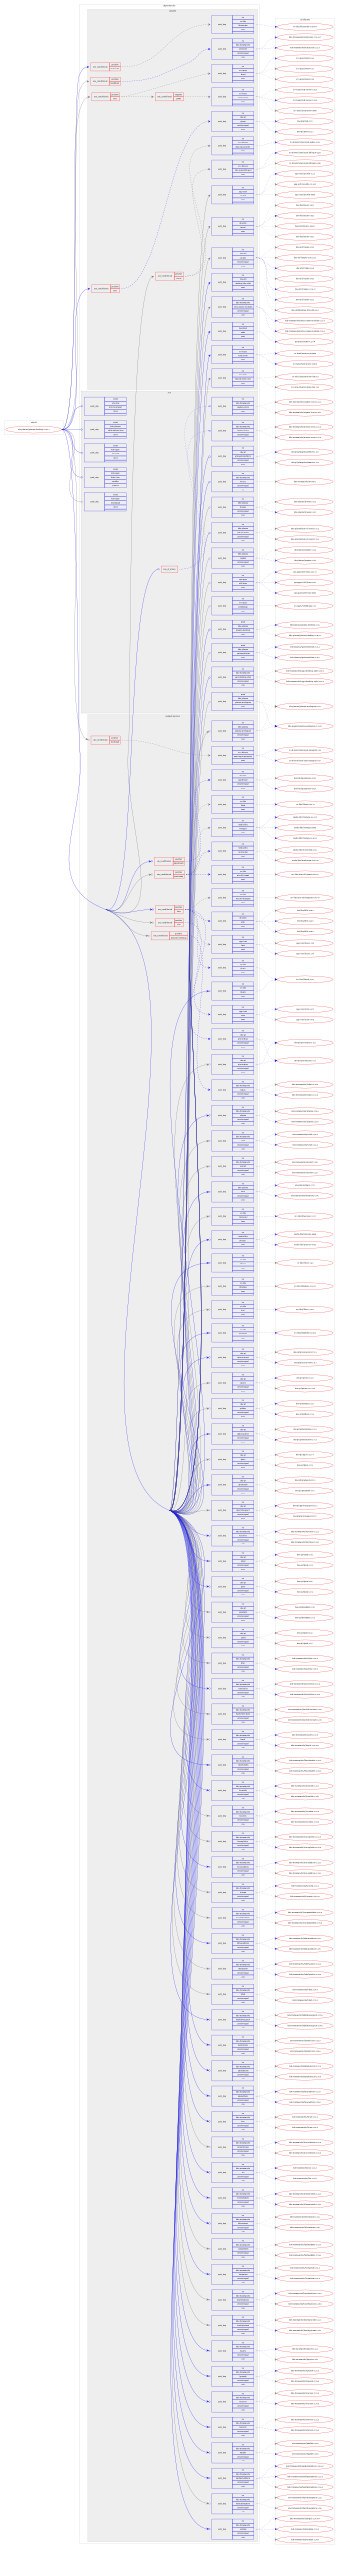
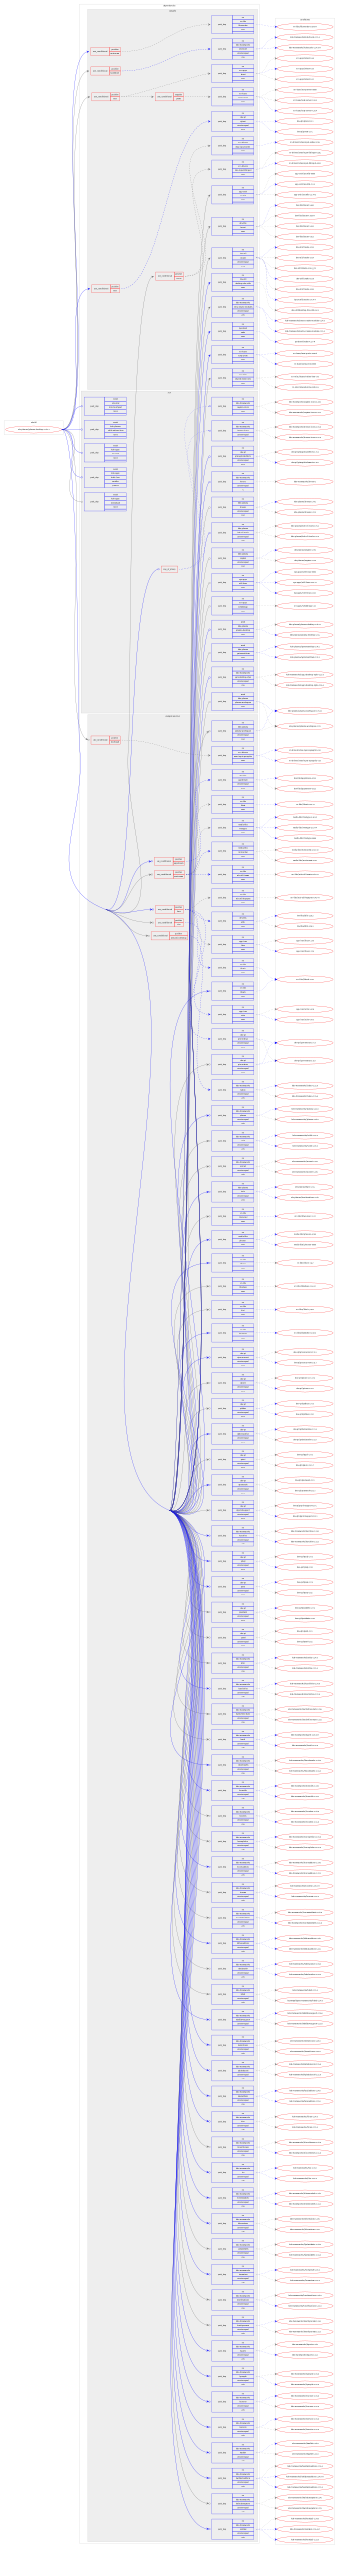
(305, 289) -> (305, 300)
(305, 921) -> none
(305, 1990) -> (305, 2001)
